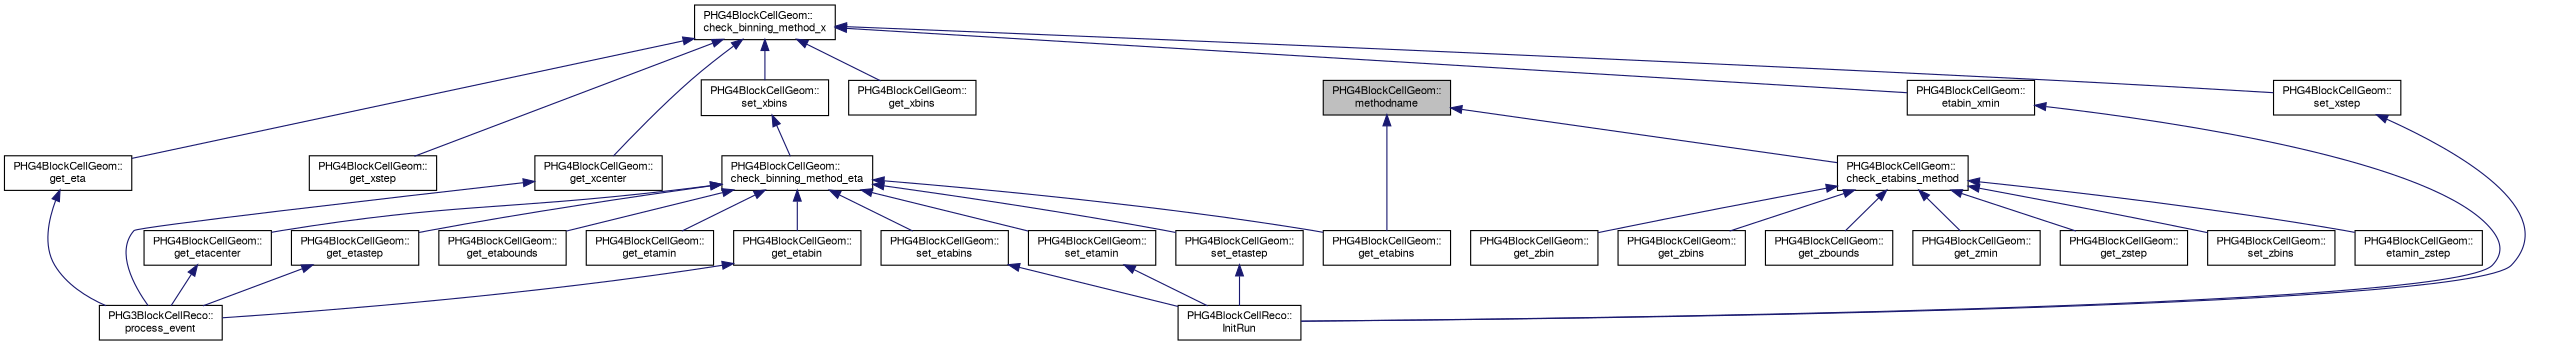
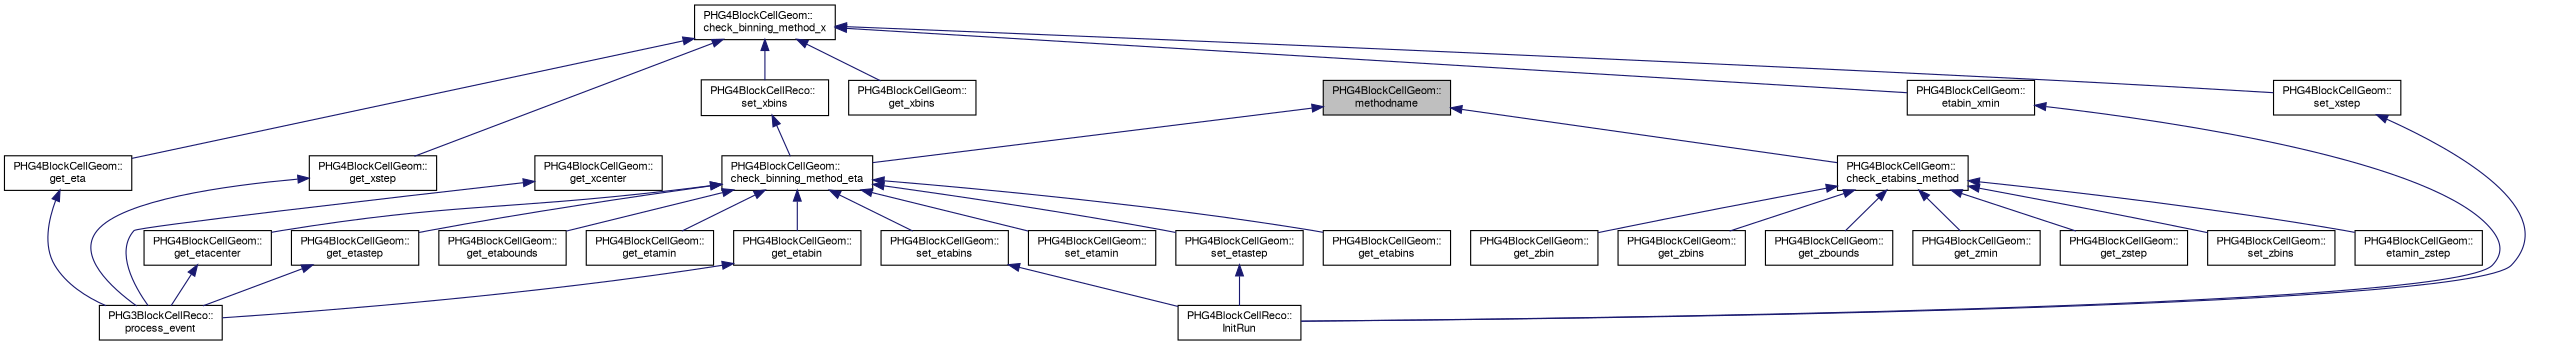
(671, 98) -> none
(765, 98) -> (765, 98)
(1387, 178) -> (1092, 135)
none -> (148, 204)
(1171, 288) -> none
